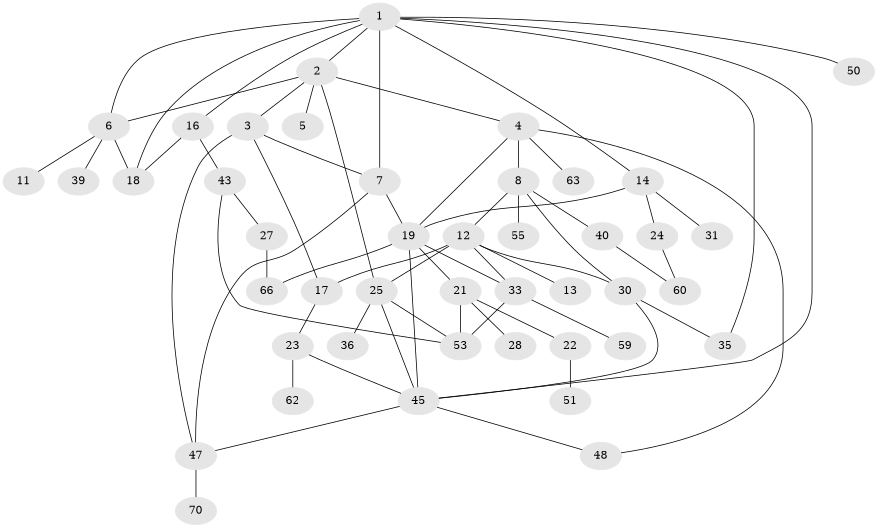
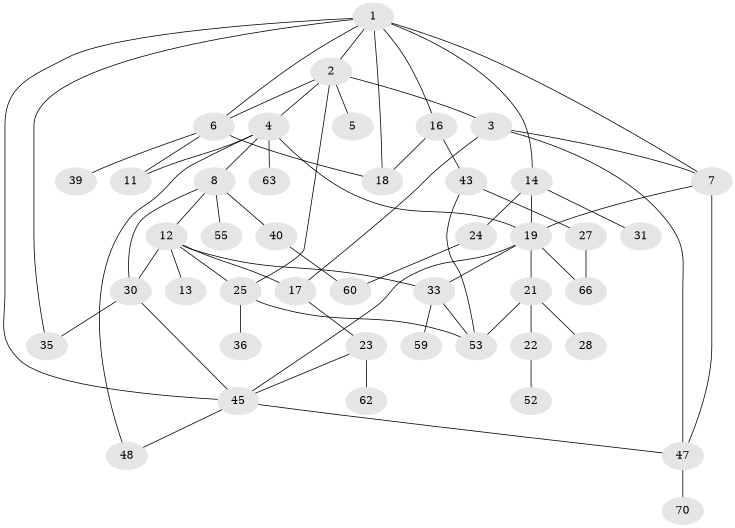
(854, 72) -> none
none -> (200, 155)
(398, 346) -> none
(570, 401) -> (531, 401)
